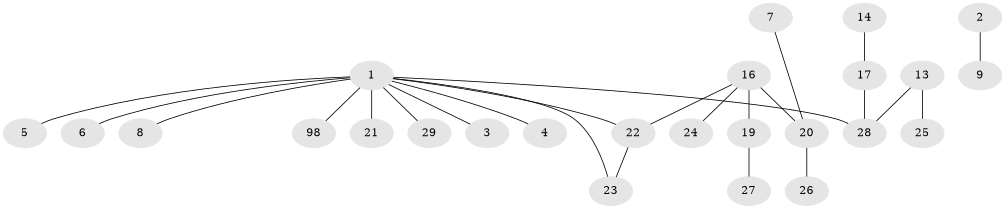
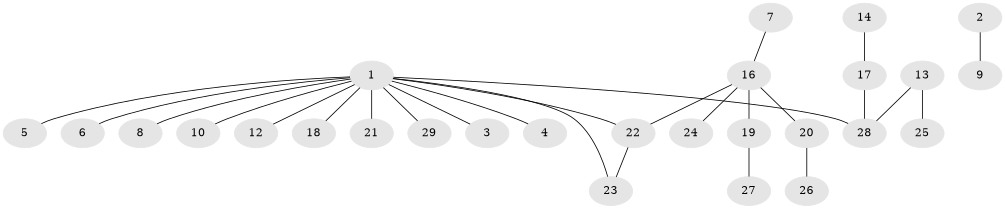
(789, 75) -> (760, 46)
none -> (198, 133)
none -> (256, 133)
(314, 133) -> (314, 133)
